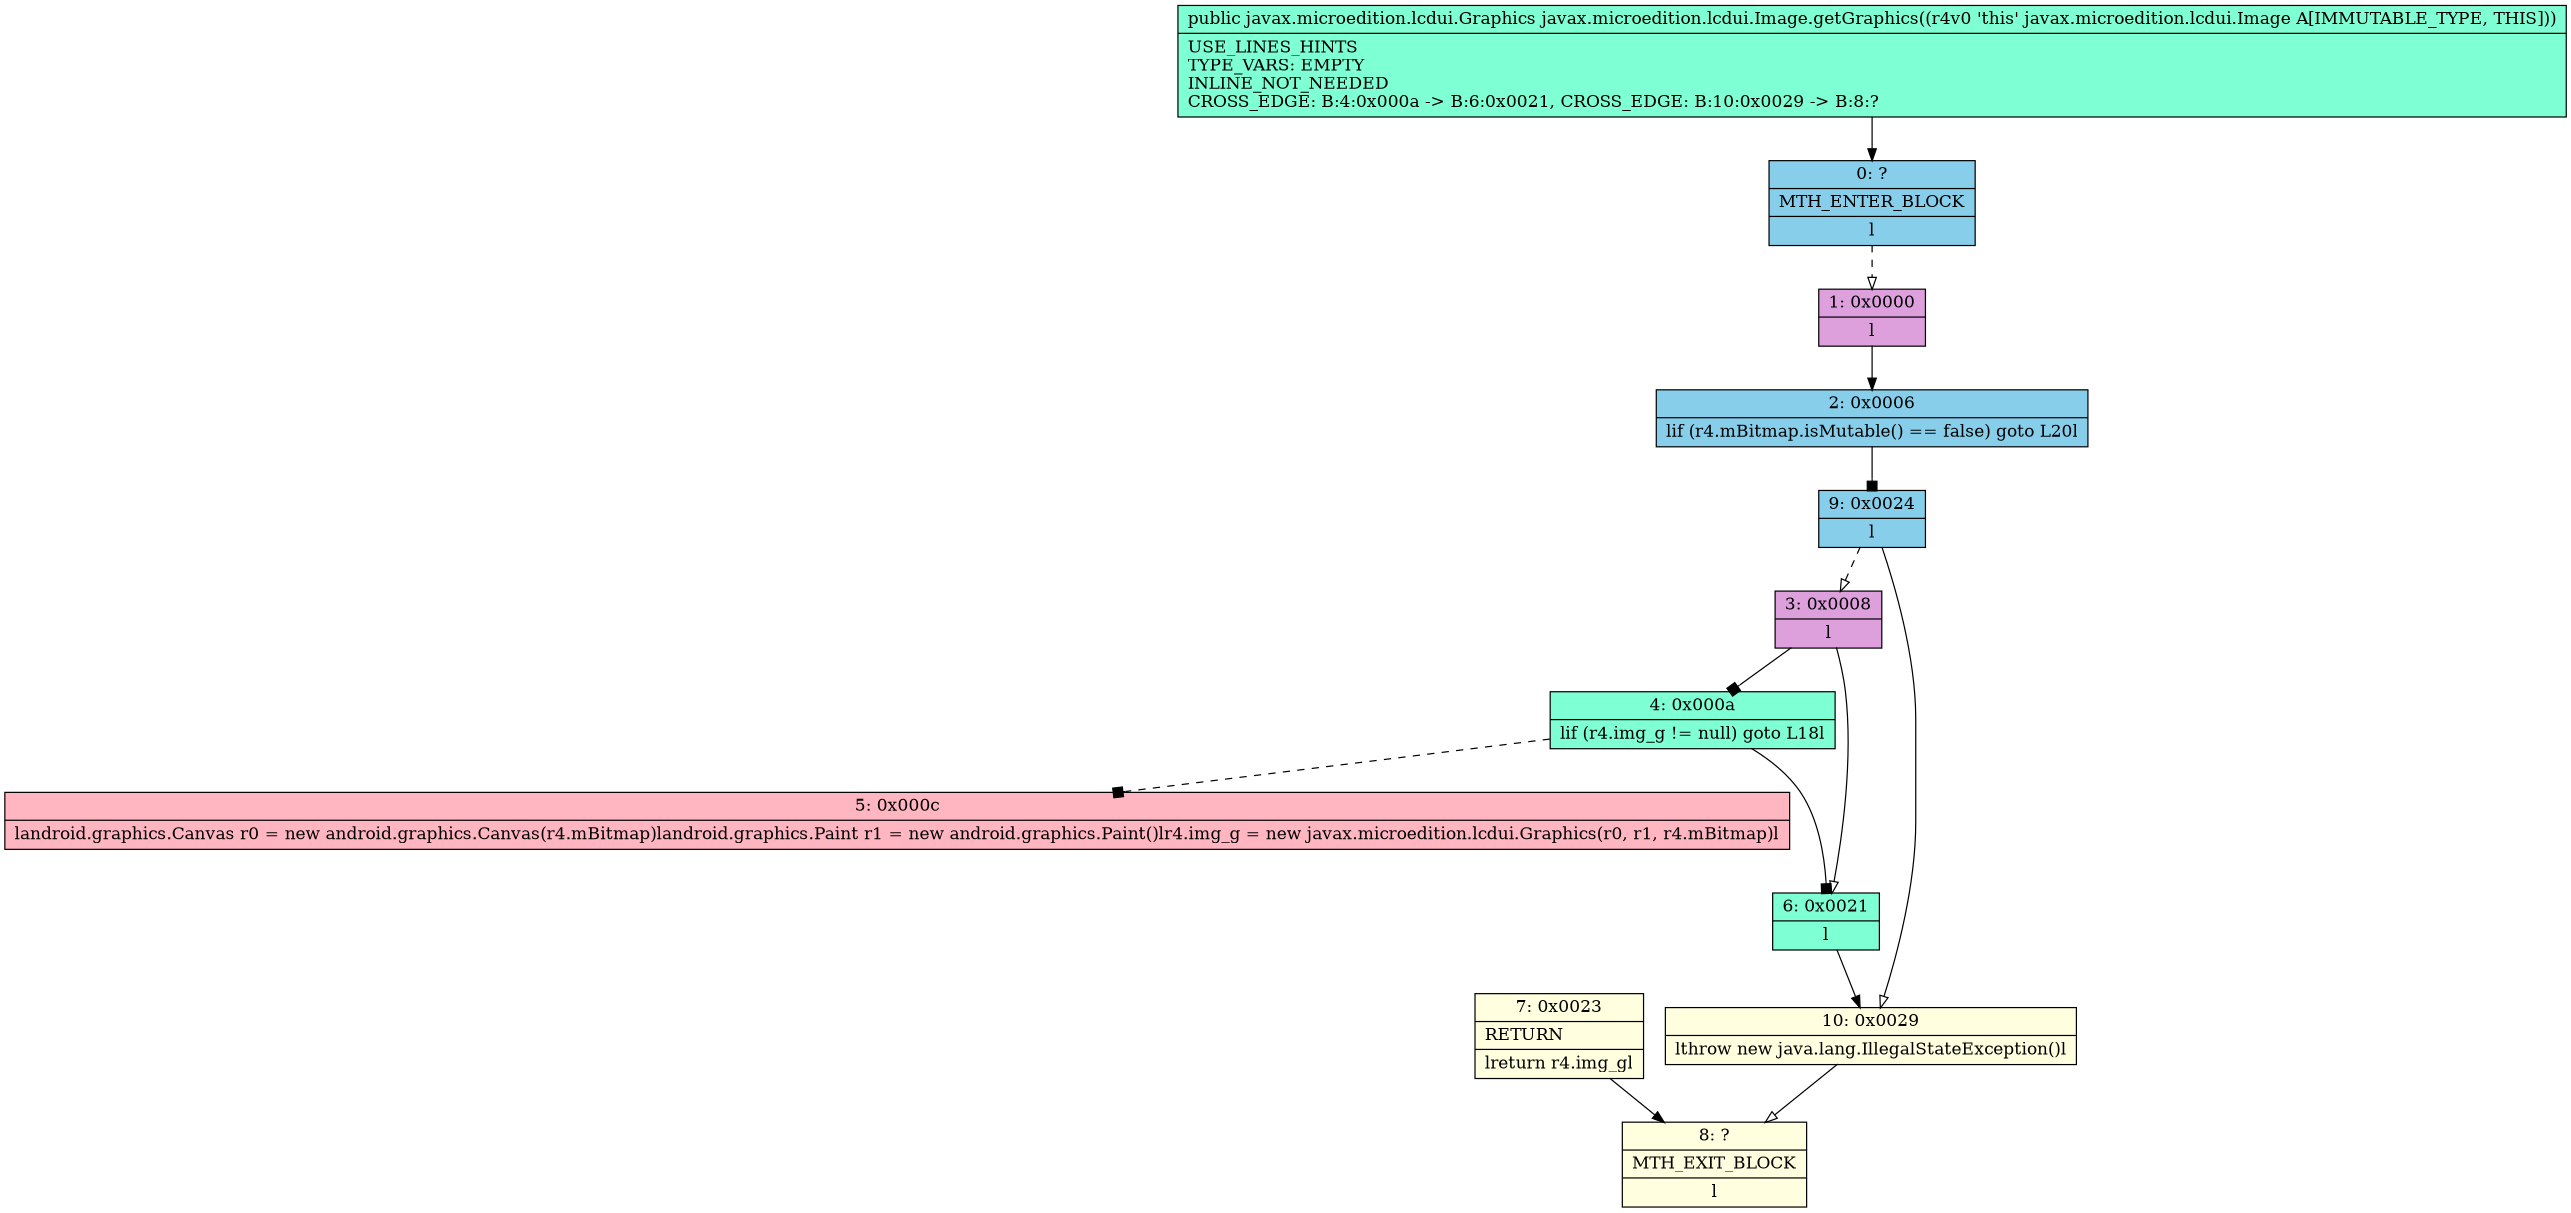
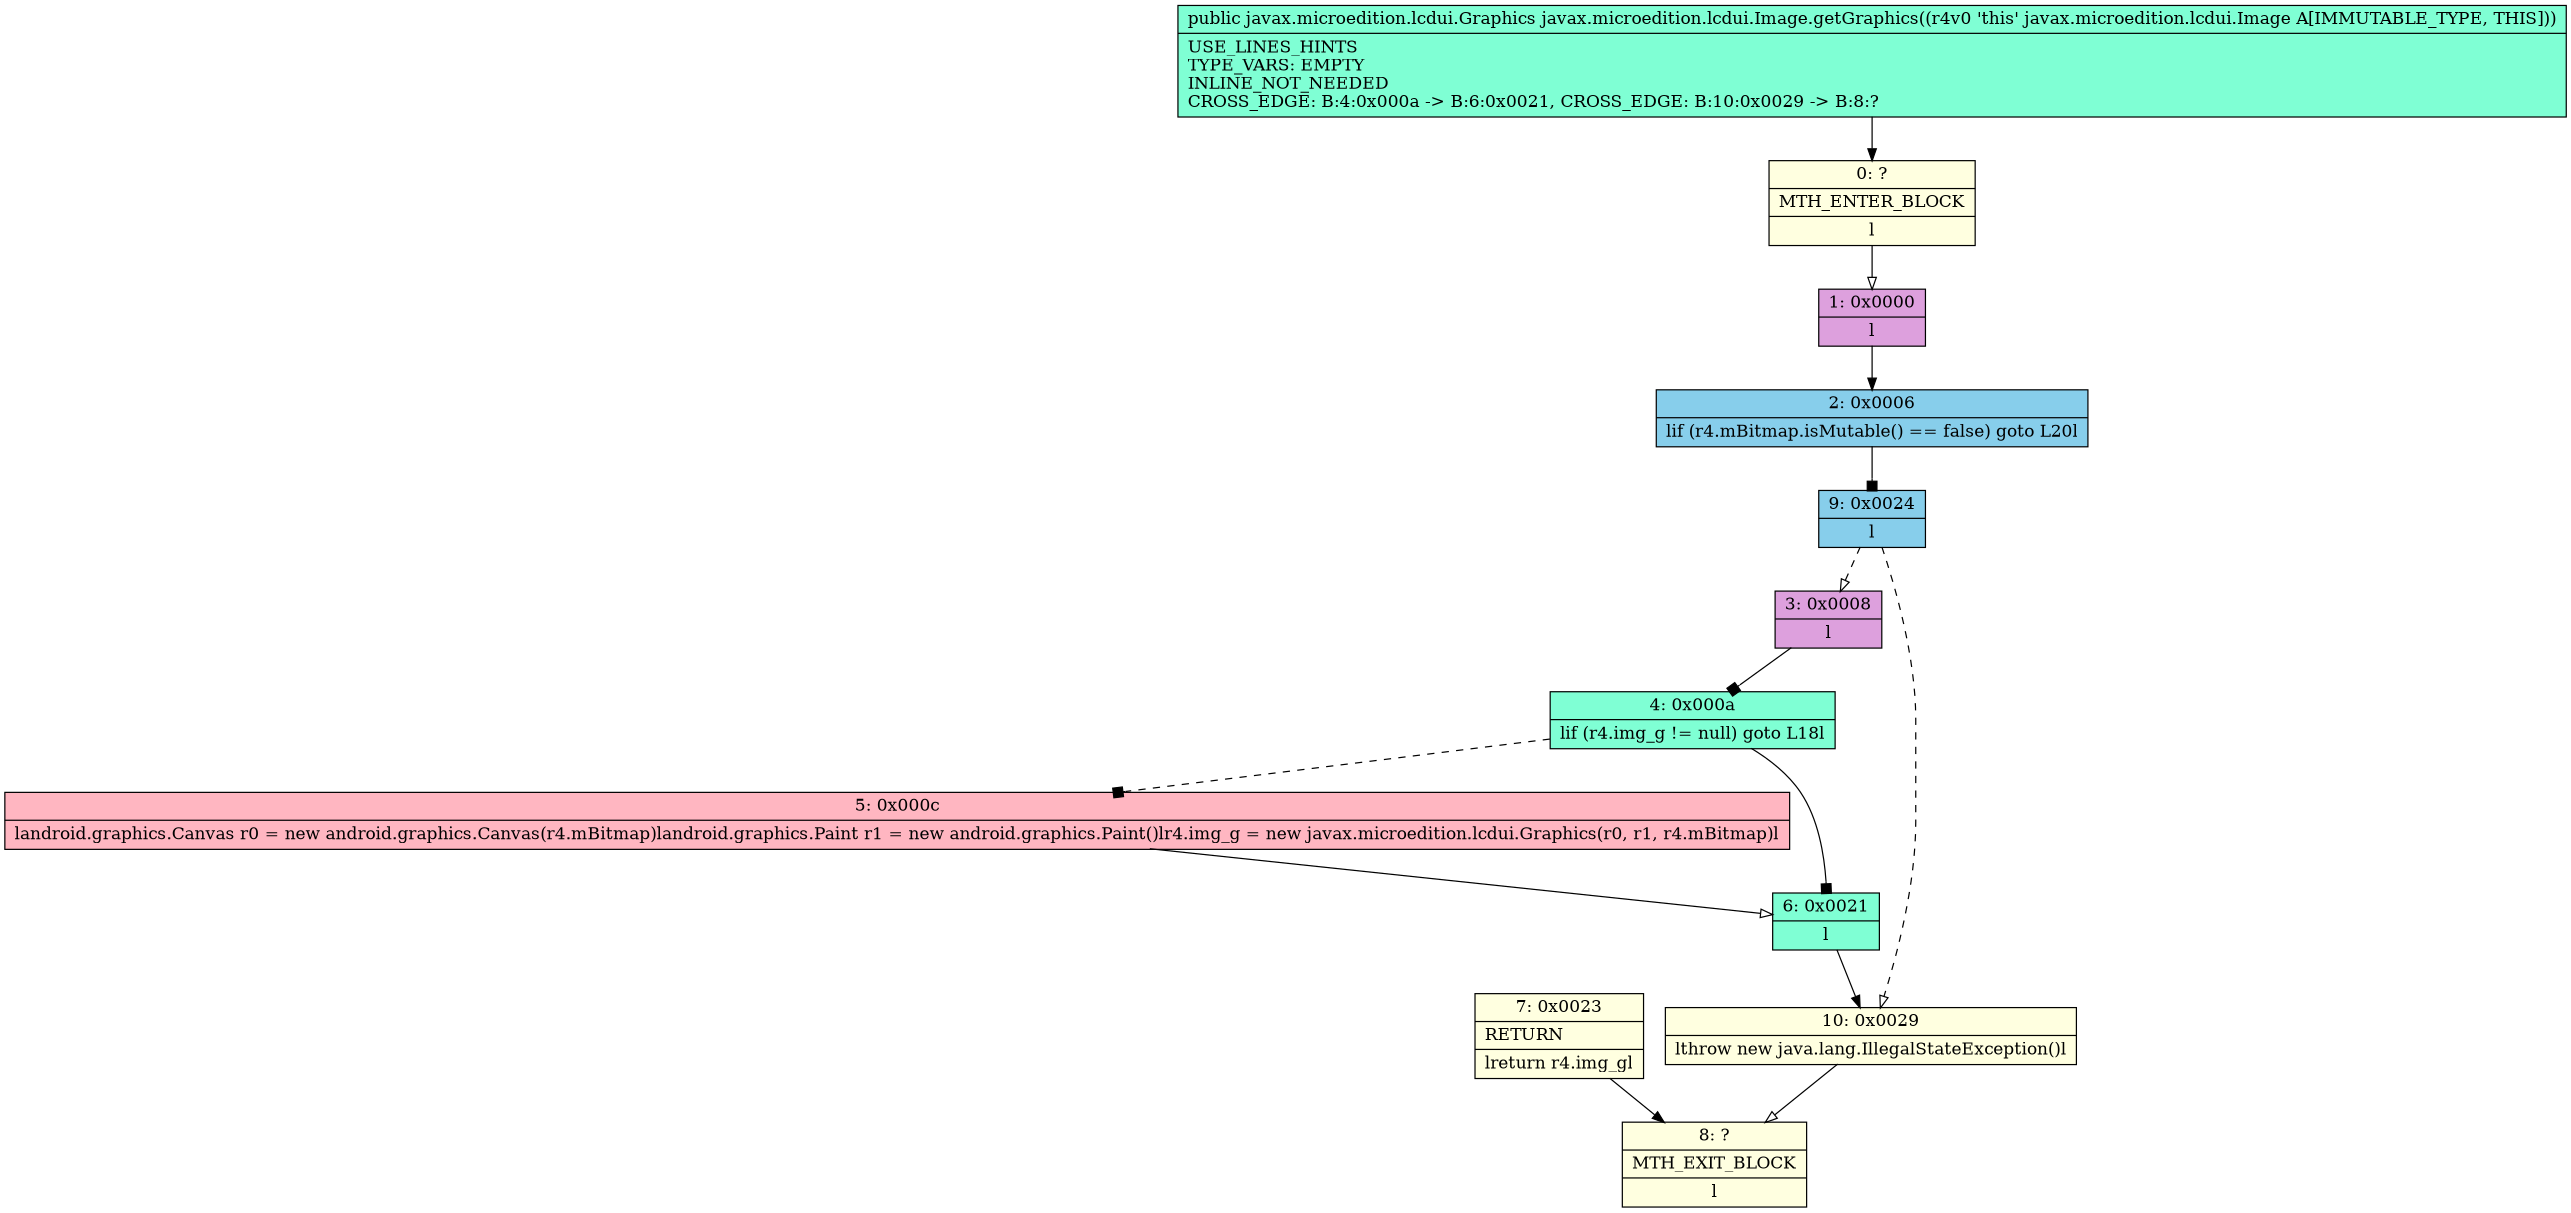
(1872, 203) -> (1872, 203)
(1872, 261) -> (1872, 261)
(1848, 764) -> (1455, 881)
(1916, 771) -> (1916, 771)
